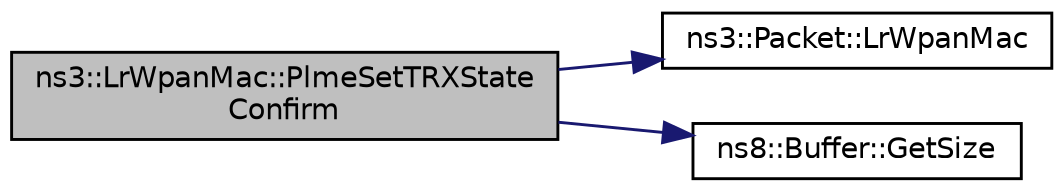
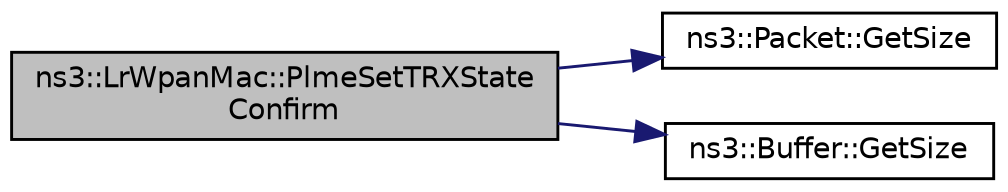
(857, 41) -> (830, 41)
(857, 151) -> (830, 151)
